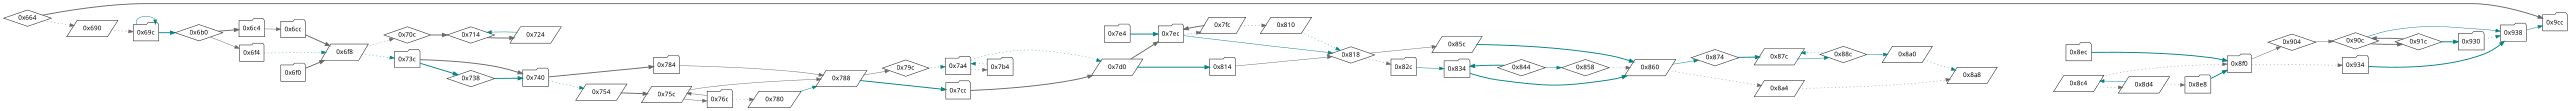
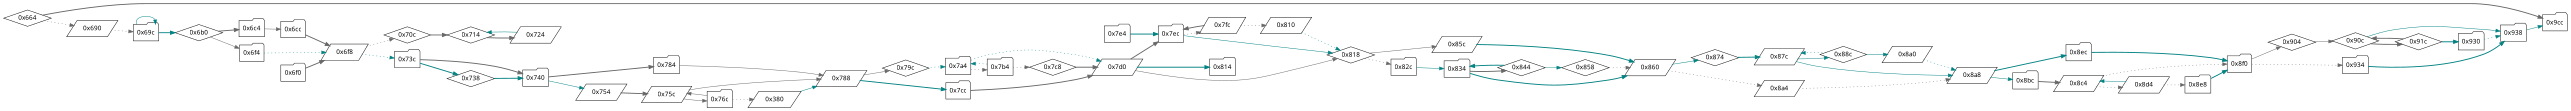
(1281, 62) -> (1235, 80)
none -> (2028, 64)
none -> (1053, 67)
none -> (1486, 71)
none -> (1872, 72)
none -> (2025, 81)
(564, 84) -> (564, 84)
(775, 99) -> (775, 99)
